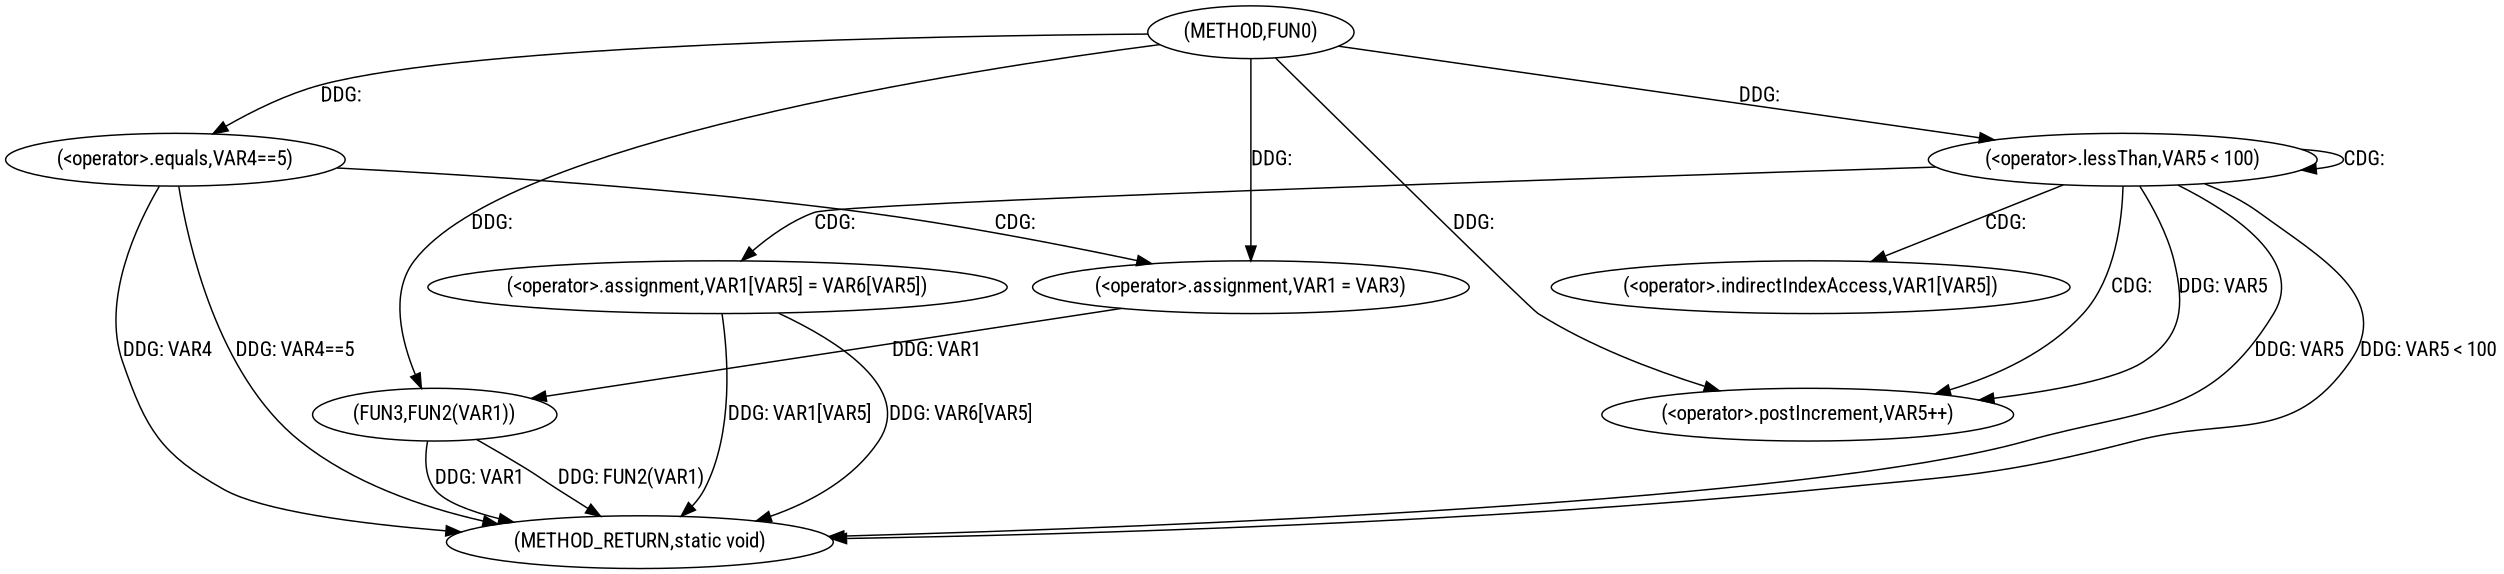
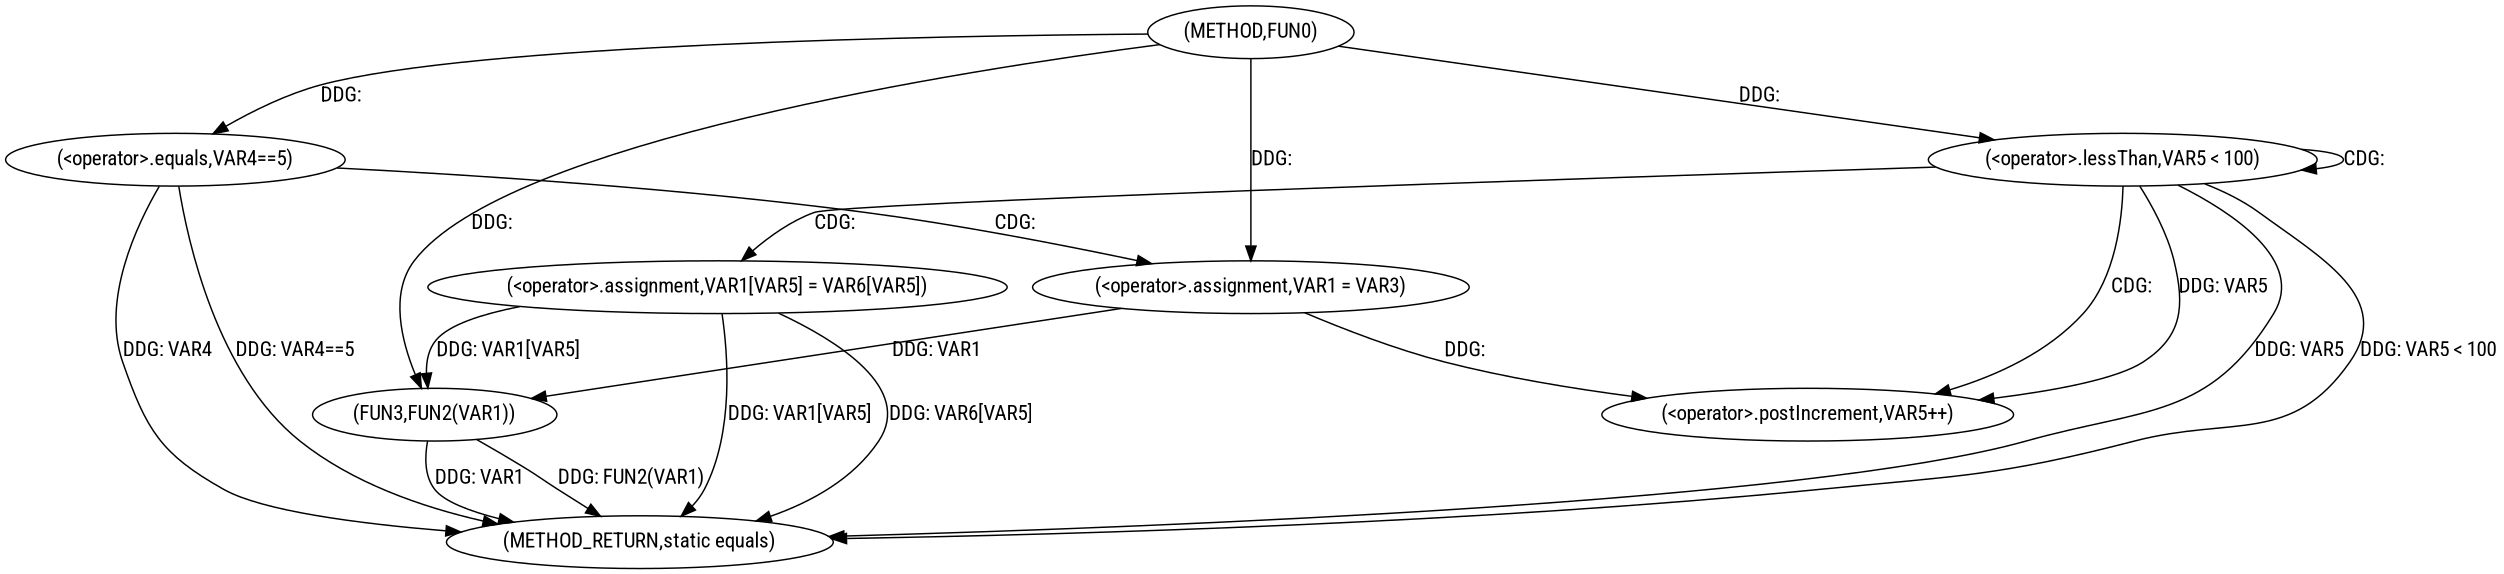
(1471, 250) -> (1465, 367)
(1811, 287) -> none
none -> (459, 324)
(640, 542) -> (640, 542)
